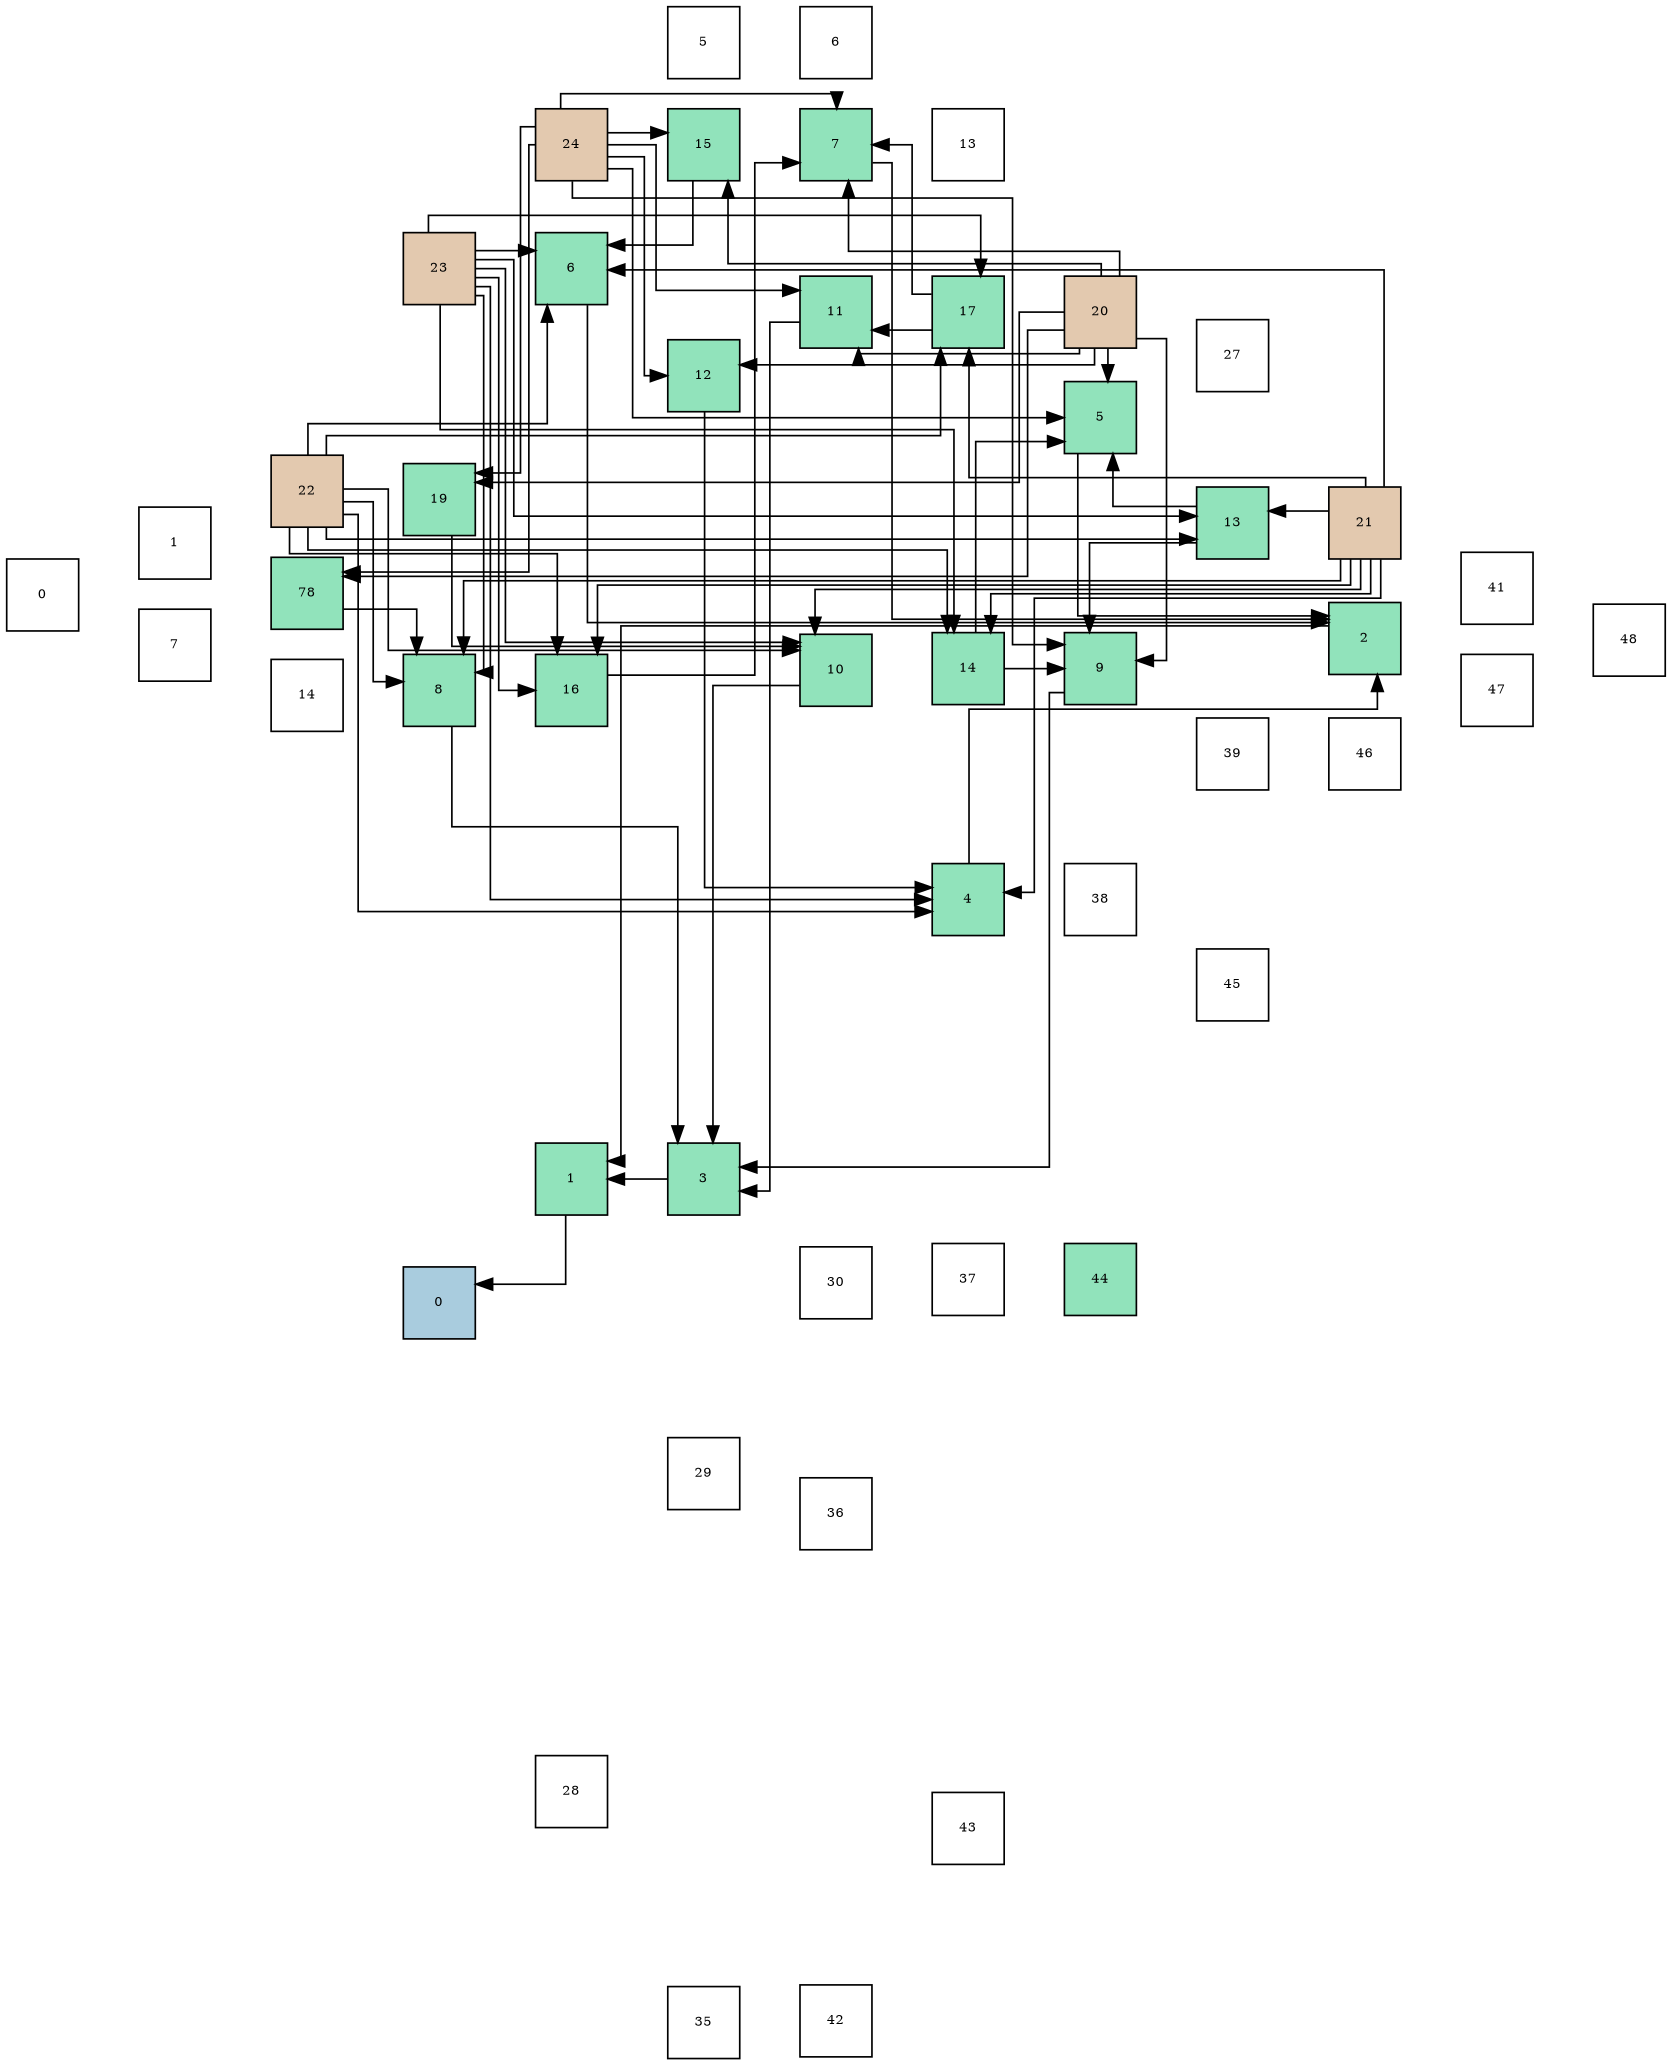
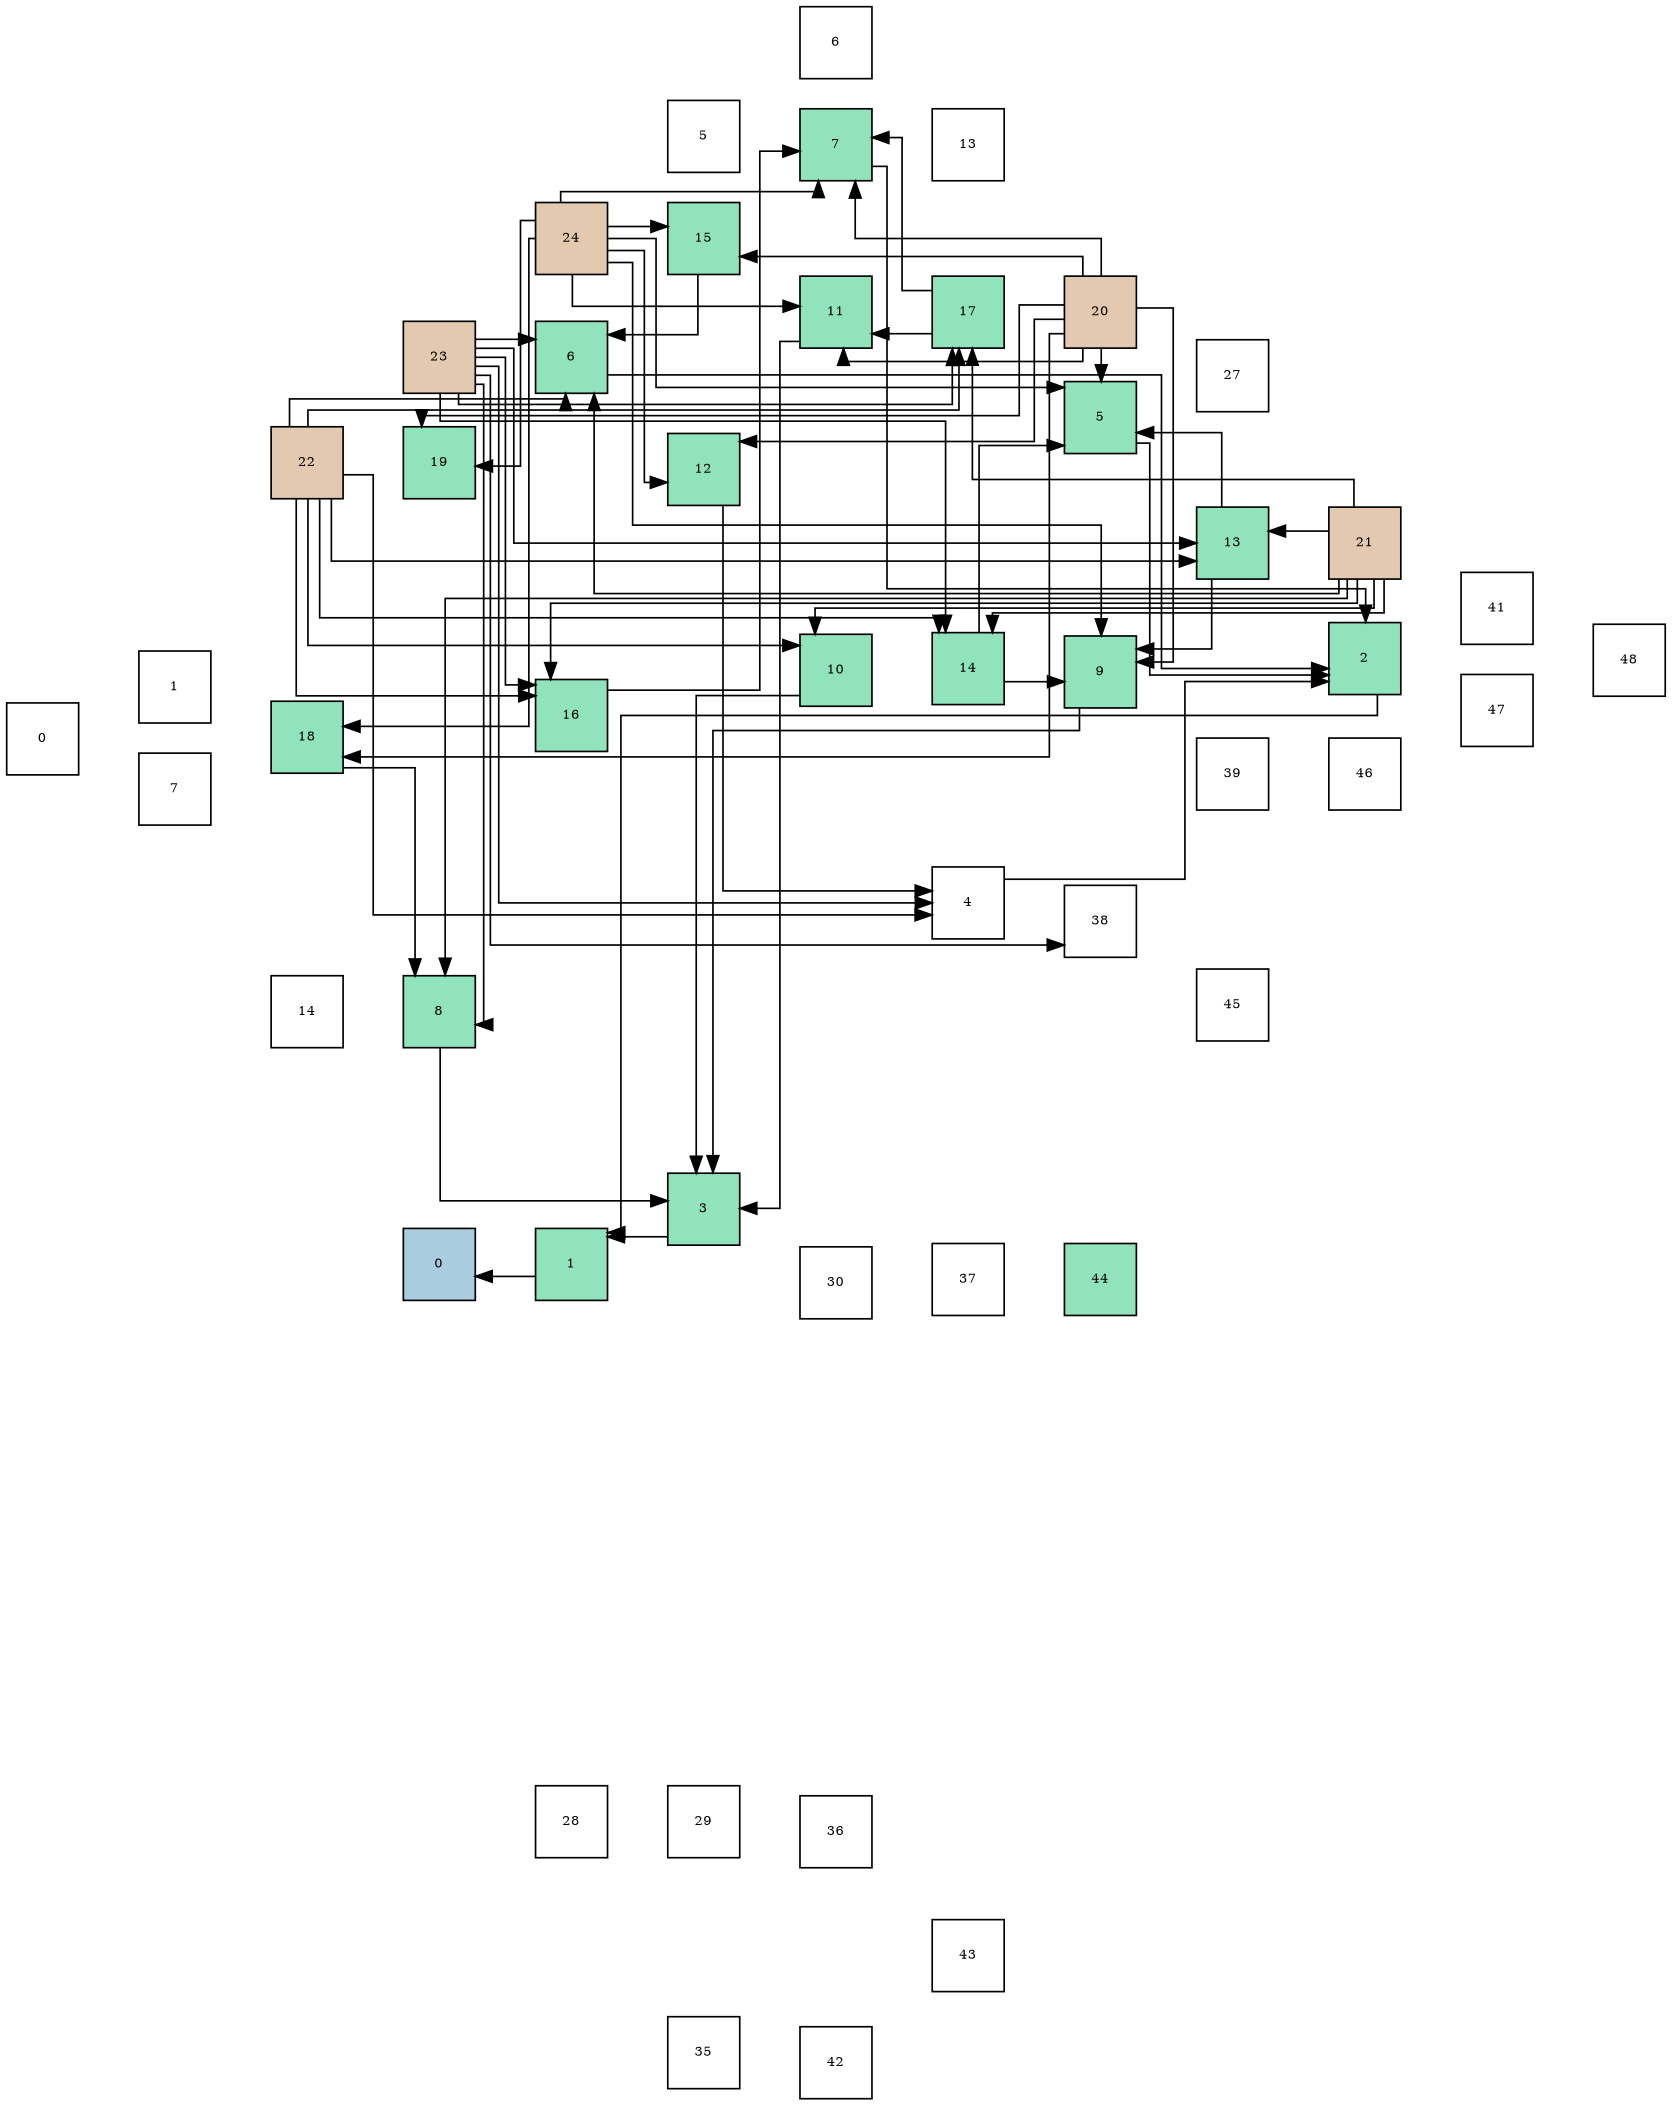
(505, 579) -> (505, 945)
(373, 589) -> none
(307, 593) -> (307, 737)
(1073, 598) -> none
(562, 646) -> none
(968, 900) -> (968, 903)
